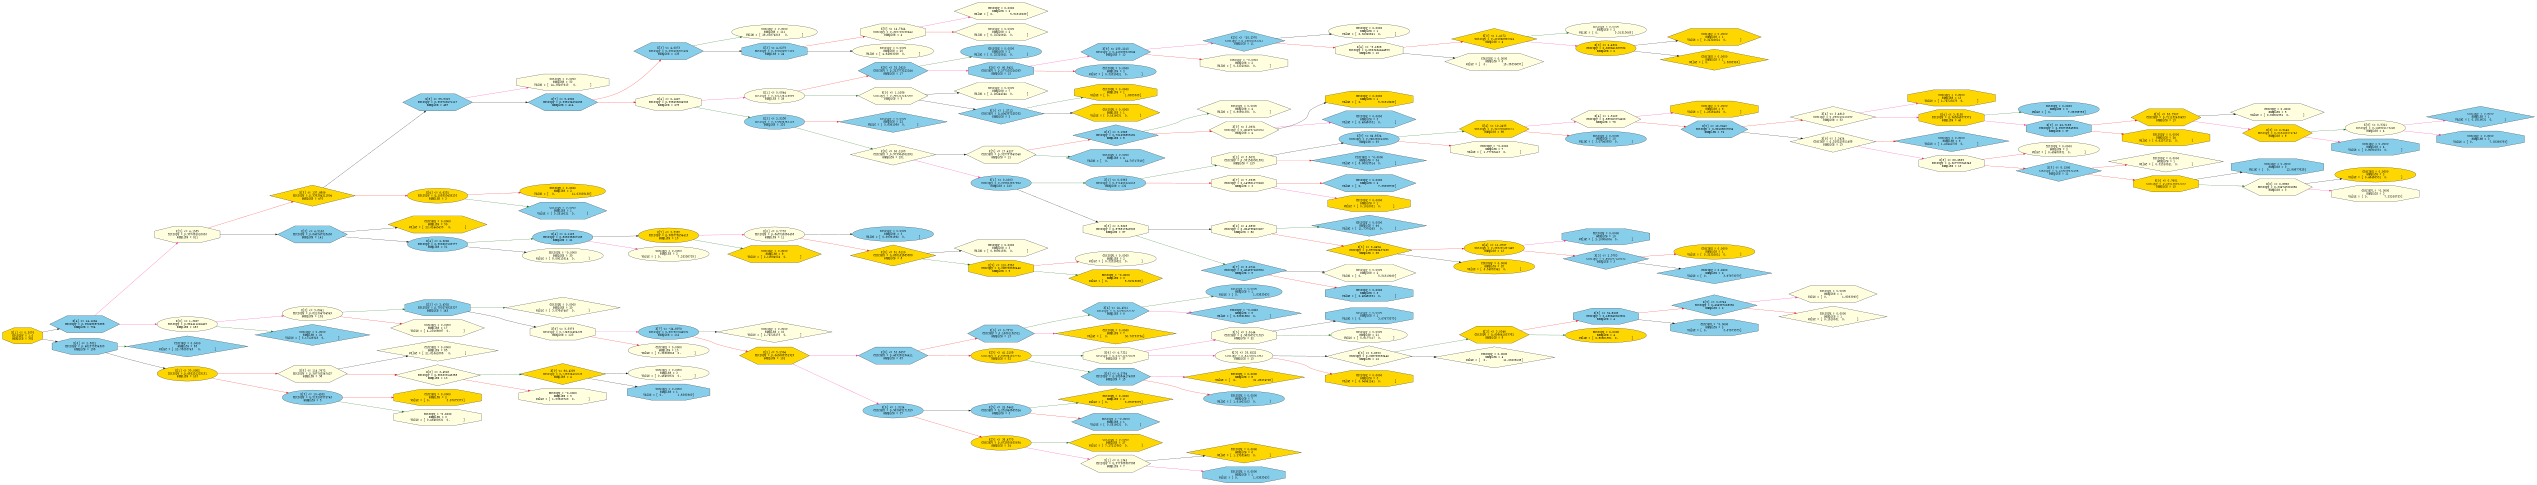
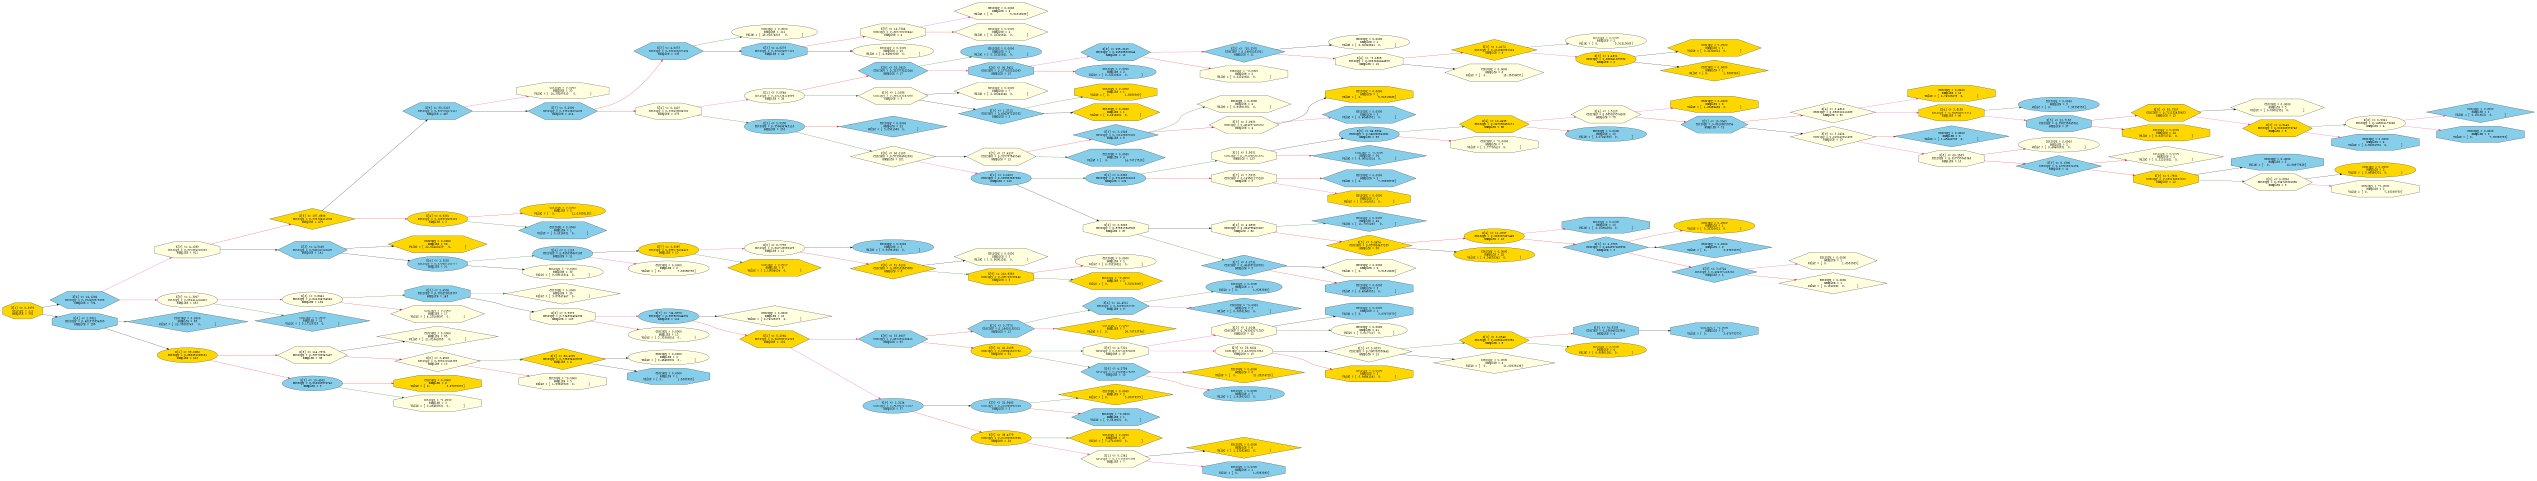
(1660, 311) -> (1658, 260)
